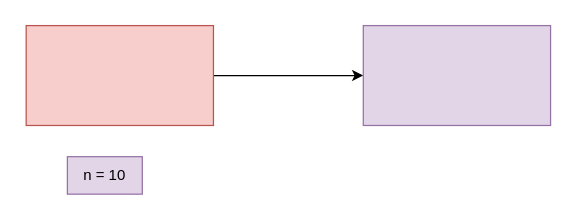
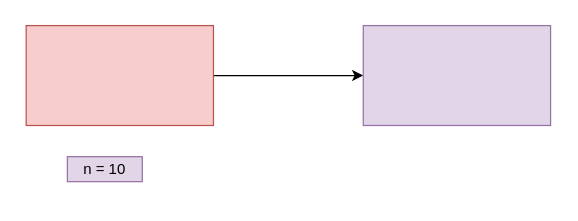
(104, 176) -> (104, 169)
